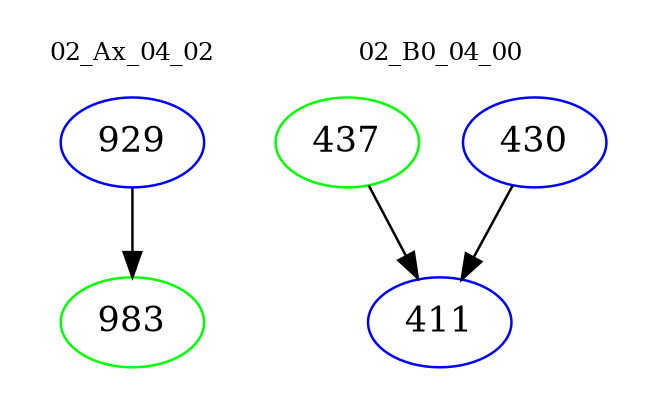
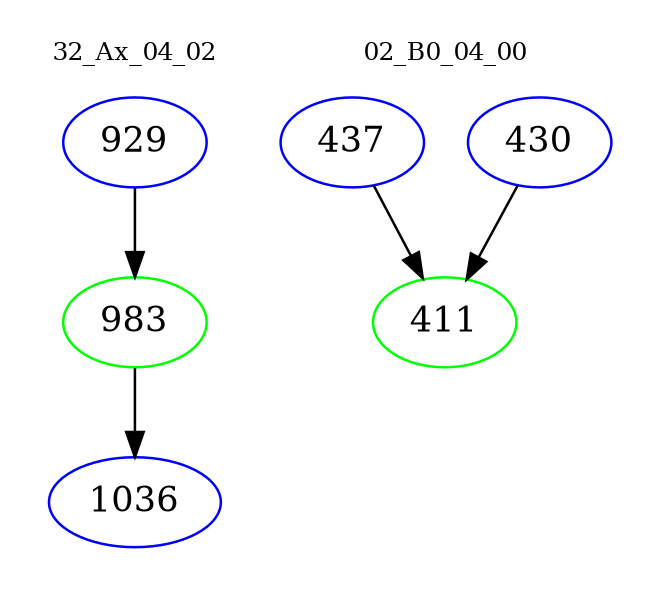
(132, 54) -> (135, 54)
(347, 142) -> (352, 142)
(440, 322) -> (445, 322)
none -> (135, 502)
